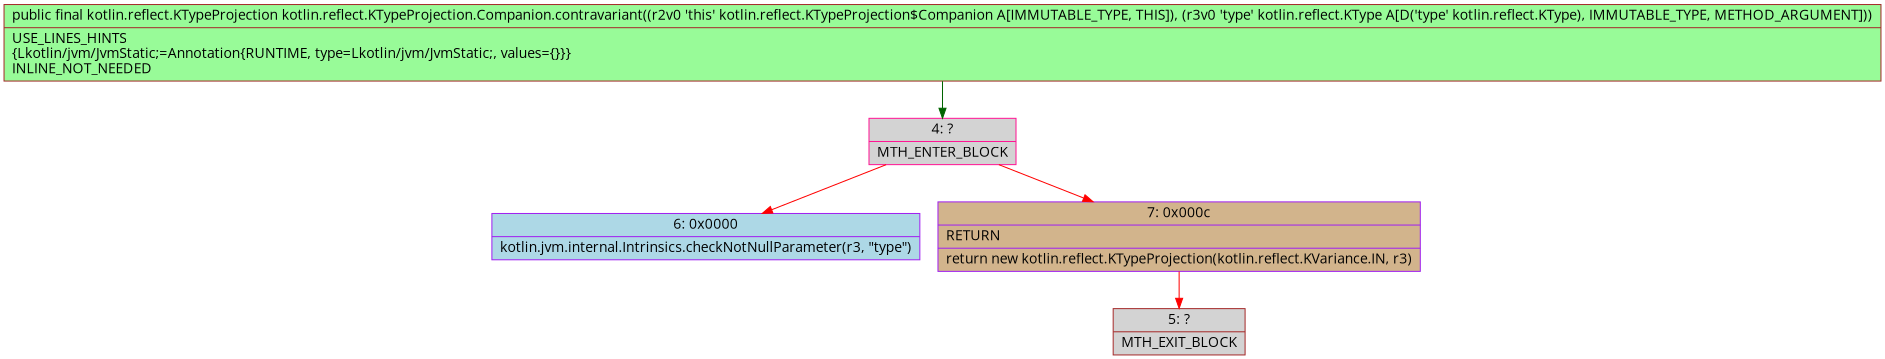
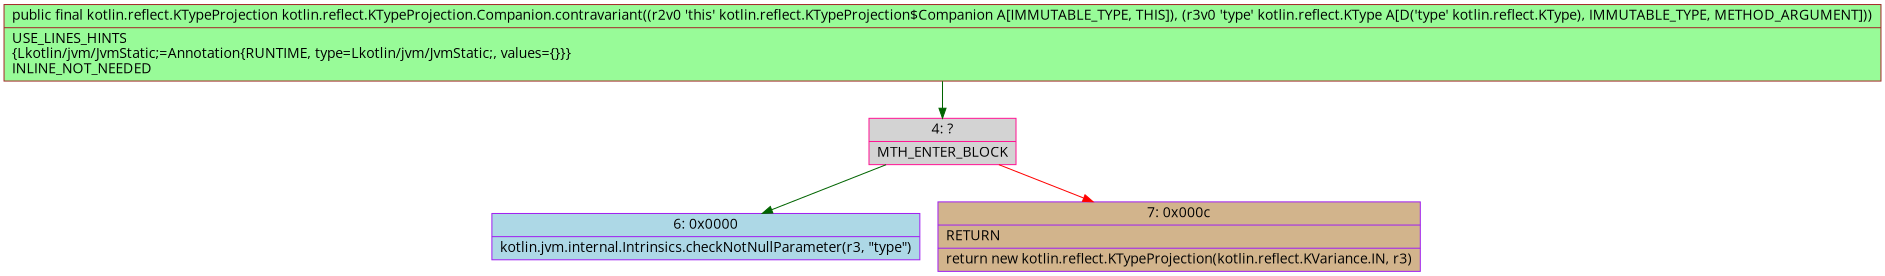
(829, 187) -> (829, 187)
(1179, 332) -> none
